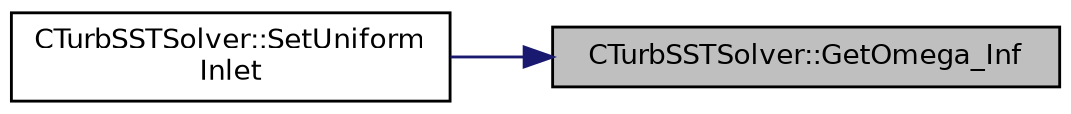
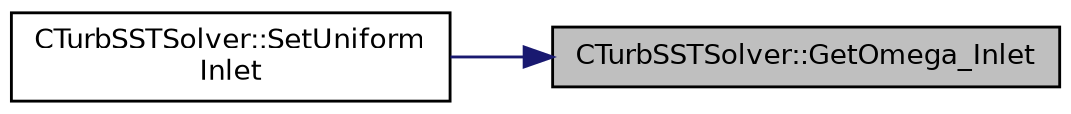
(806, 57) -> (806, 57)
